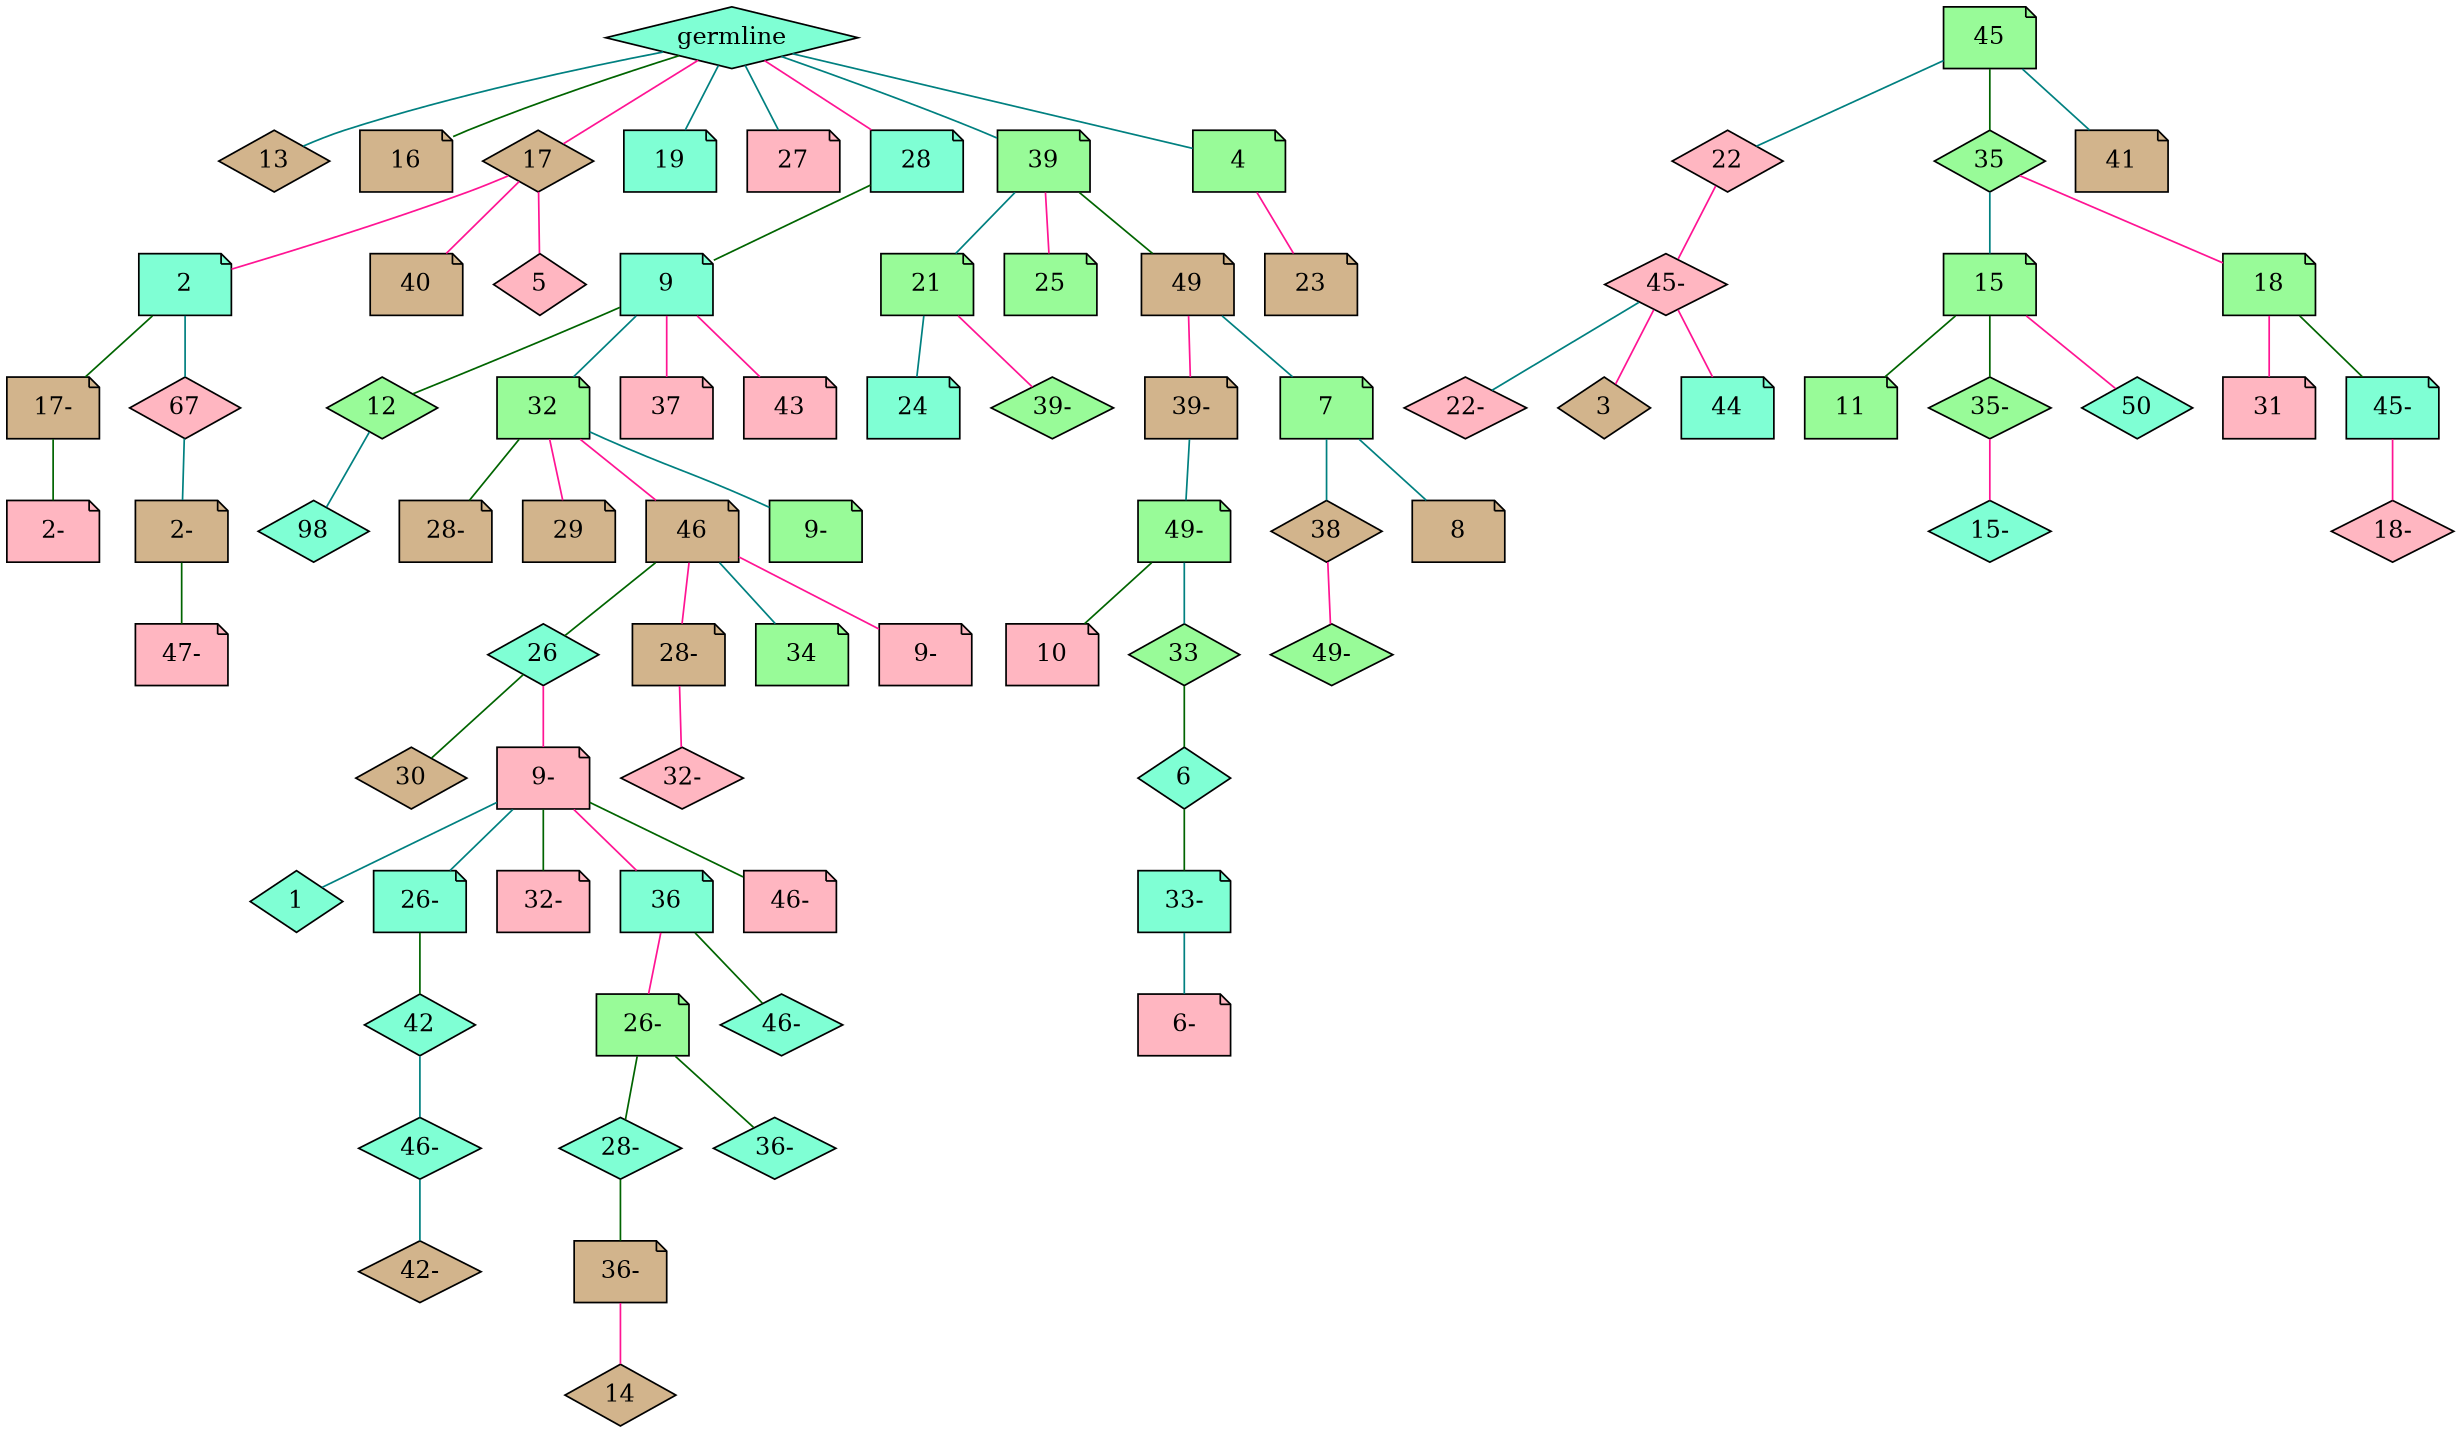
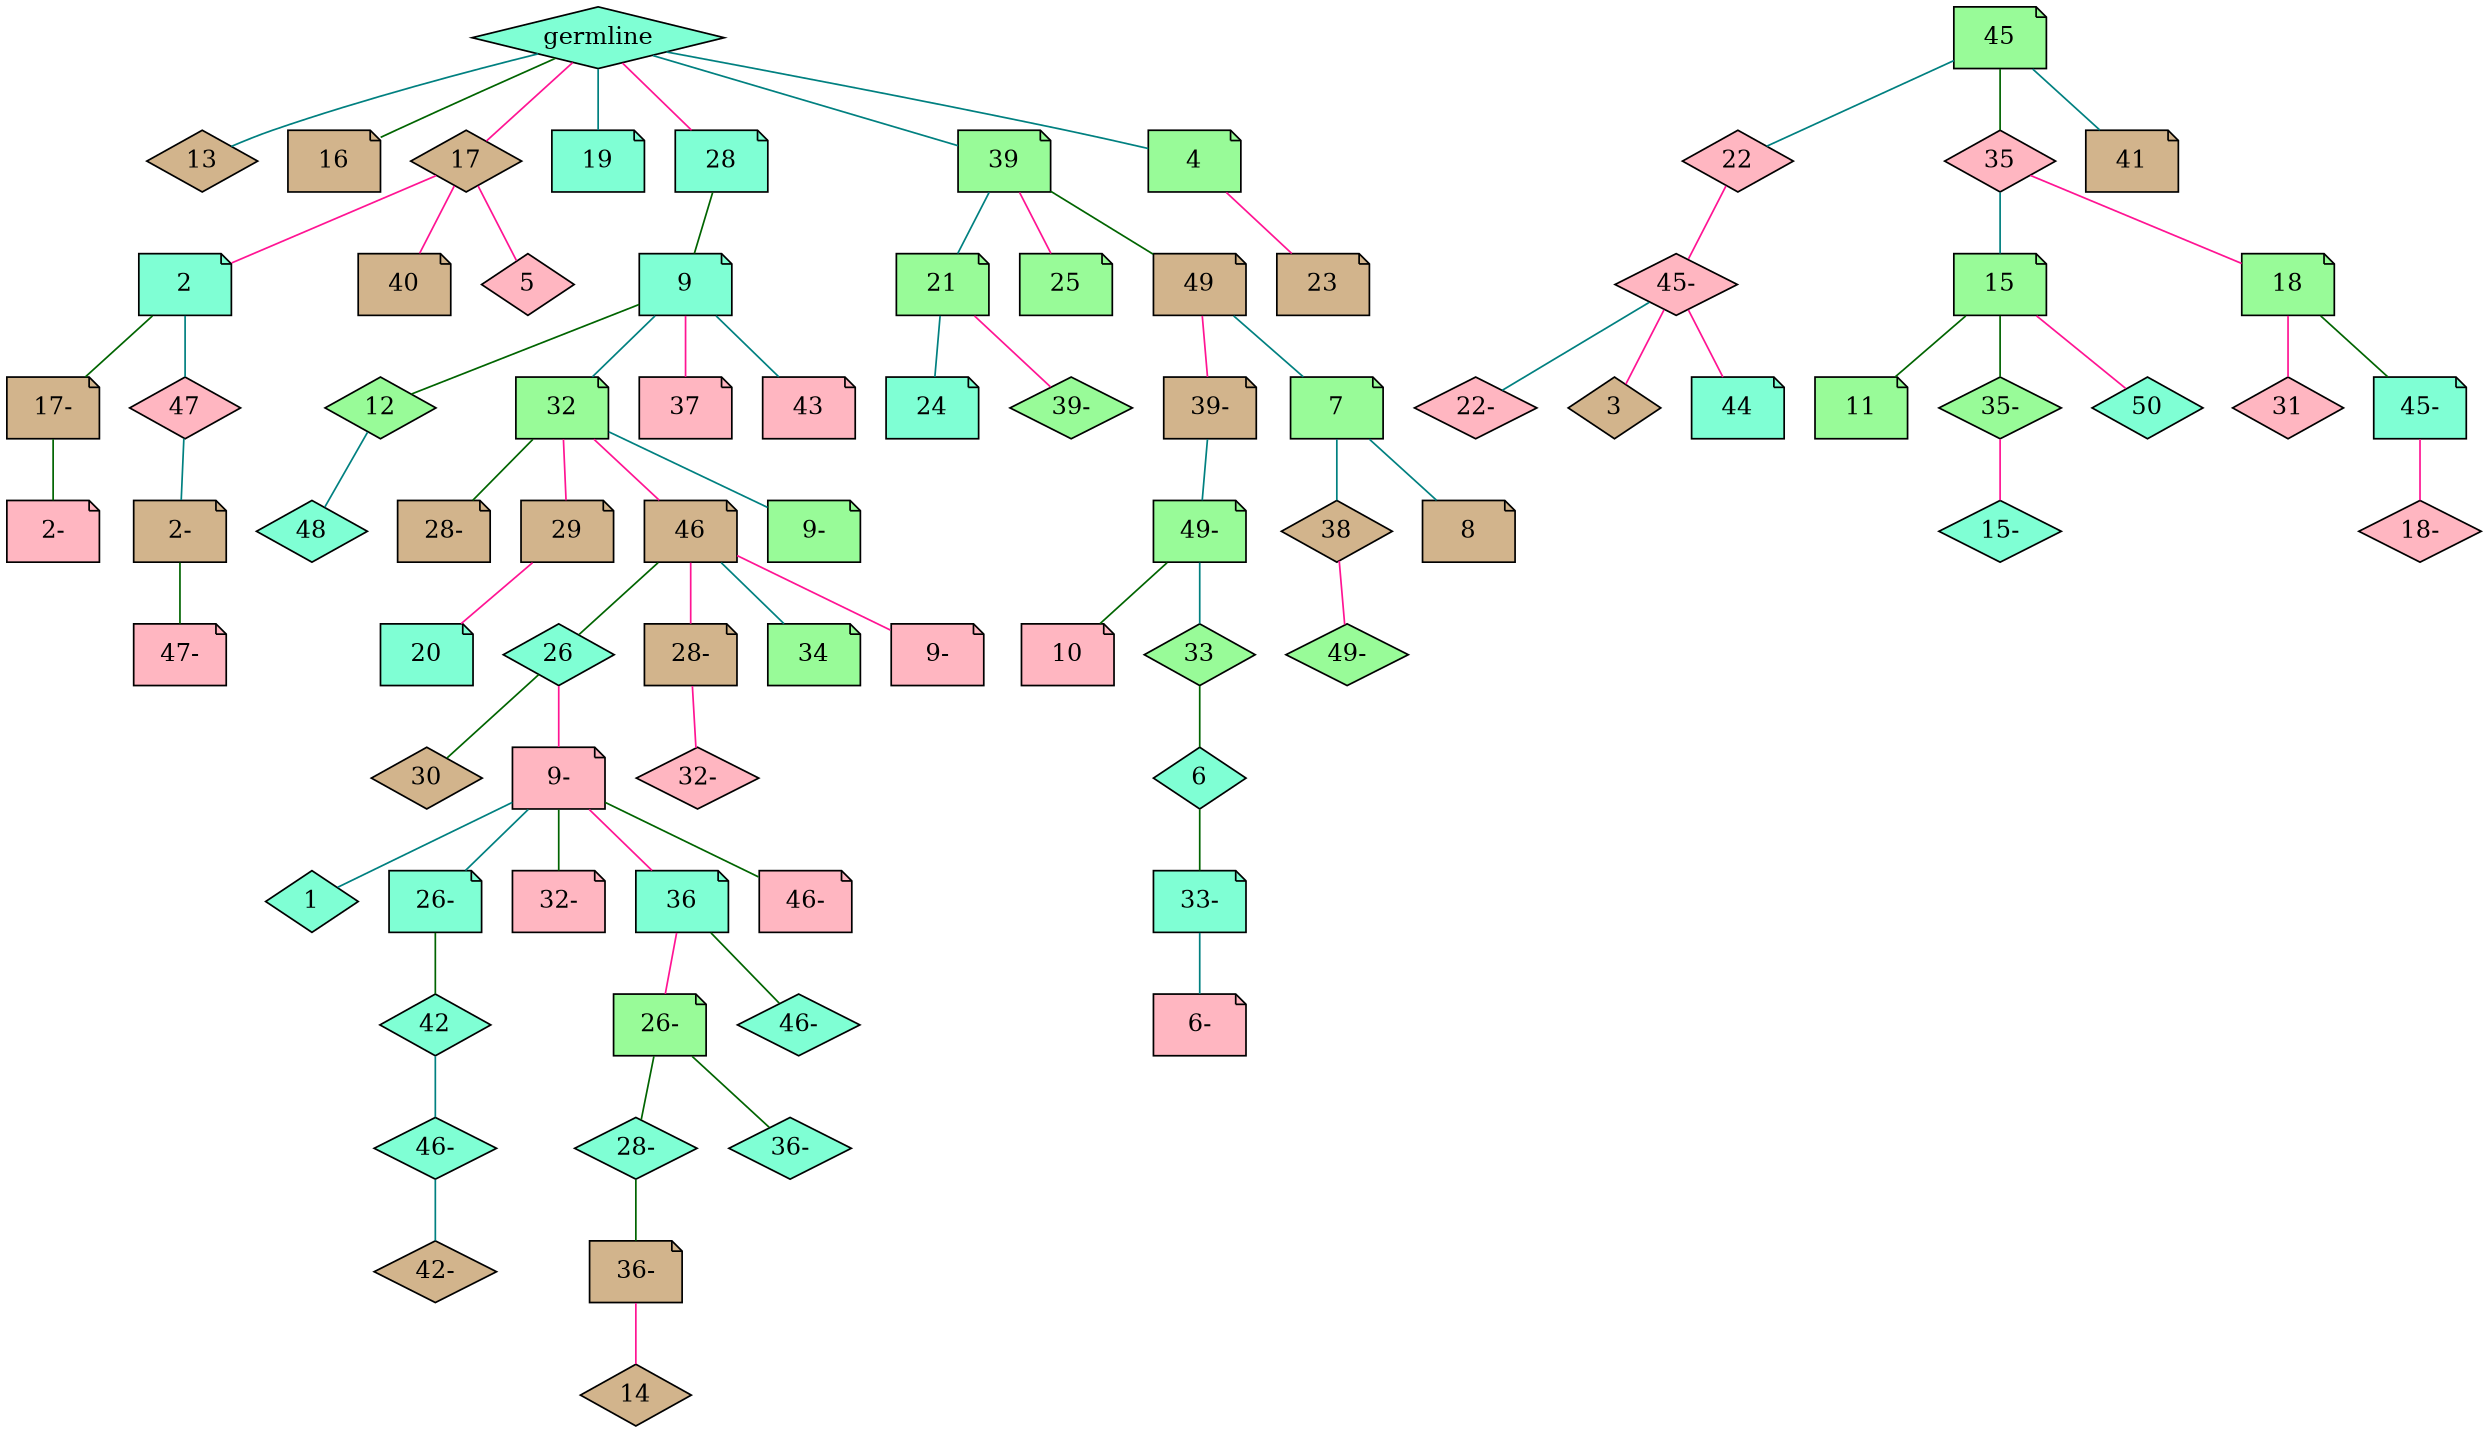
(794, 161) -> none
(1990, 161) -> (2000, 161)
(729, 346) -> (747, 346)
(185, 408) -> (185, 408)
(2269, 408) -> (2288, 408)
(314, 531) -> (312, 531)
none -> (427, 655)
